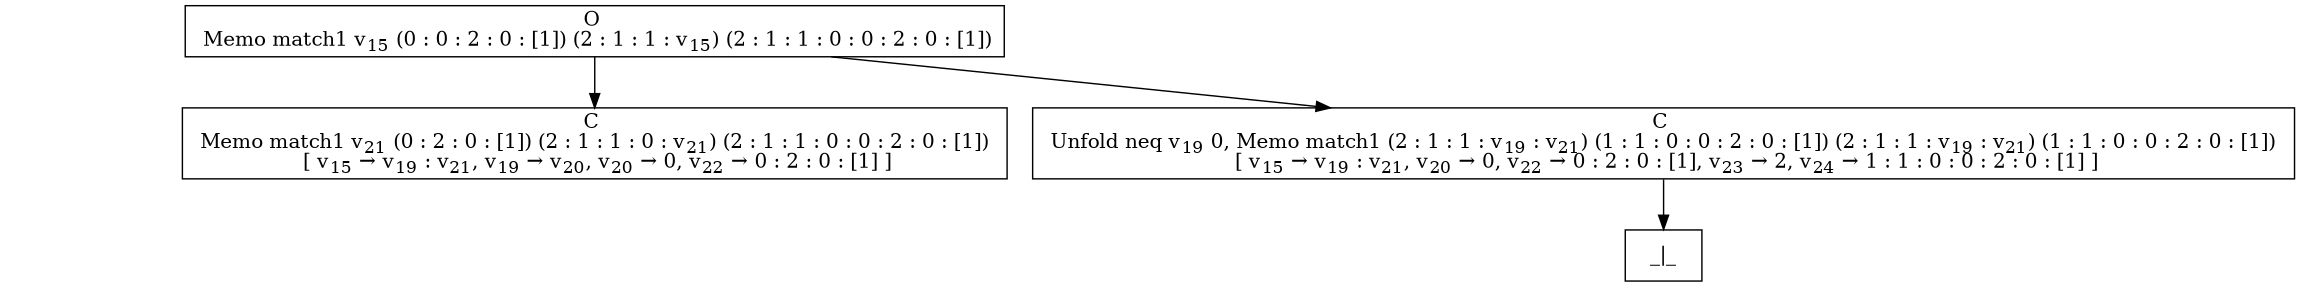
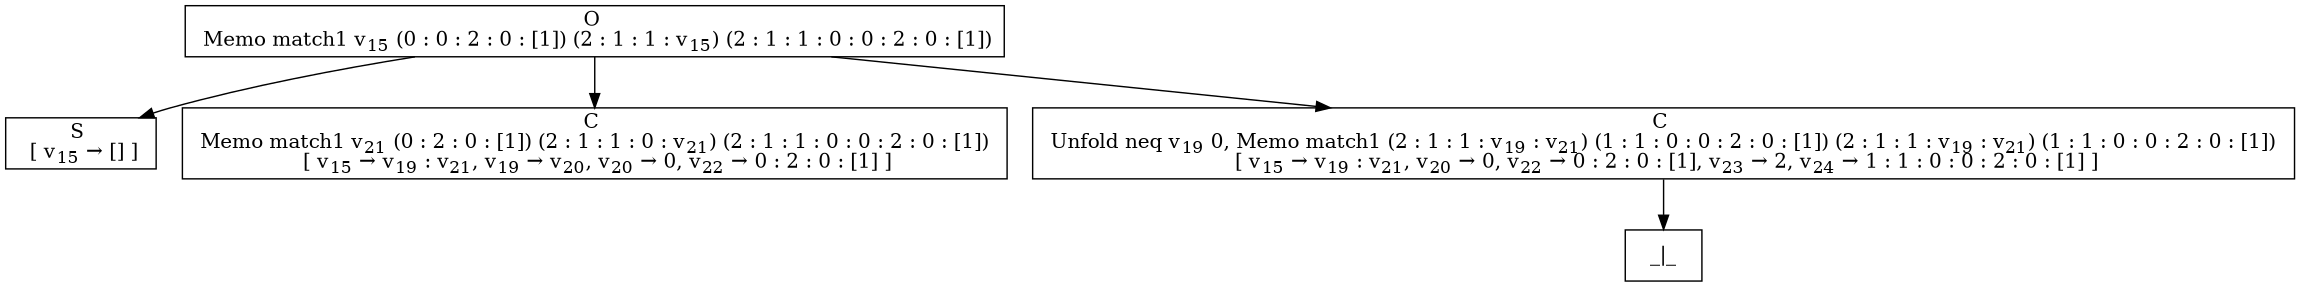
none -> (81, 143)
